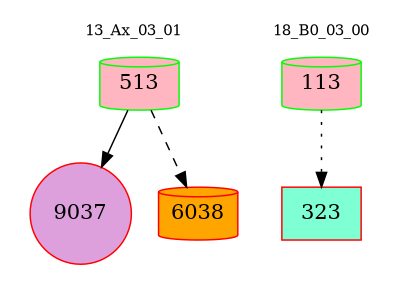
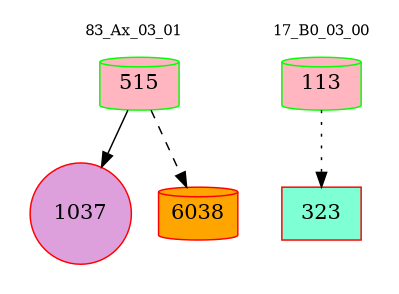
(134, 32) -> (134, 32)
(322, 32) -> (322, 32)
(139, 84) -> (139, 84)
(81, 214) -> (81, 214)
